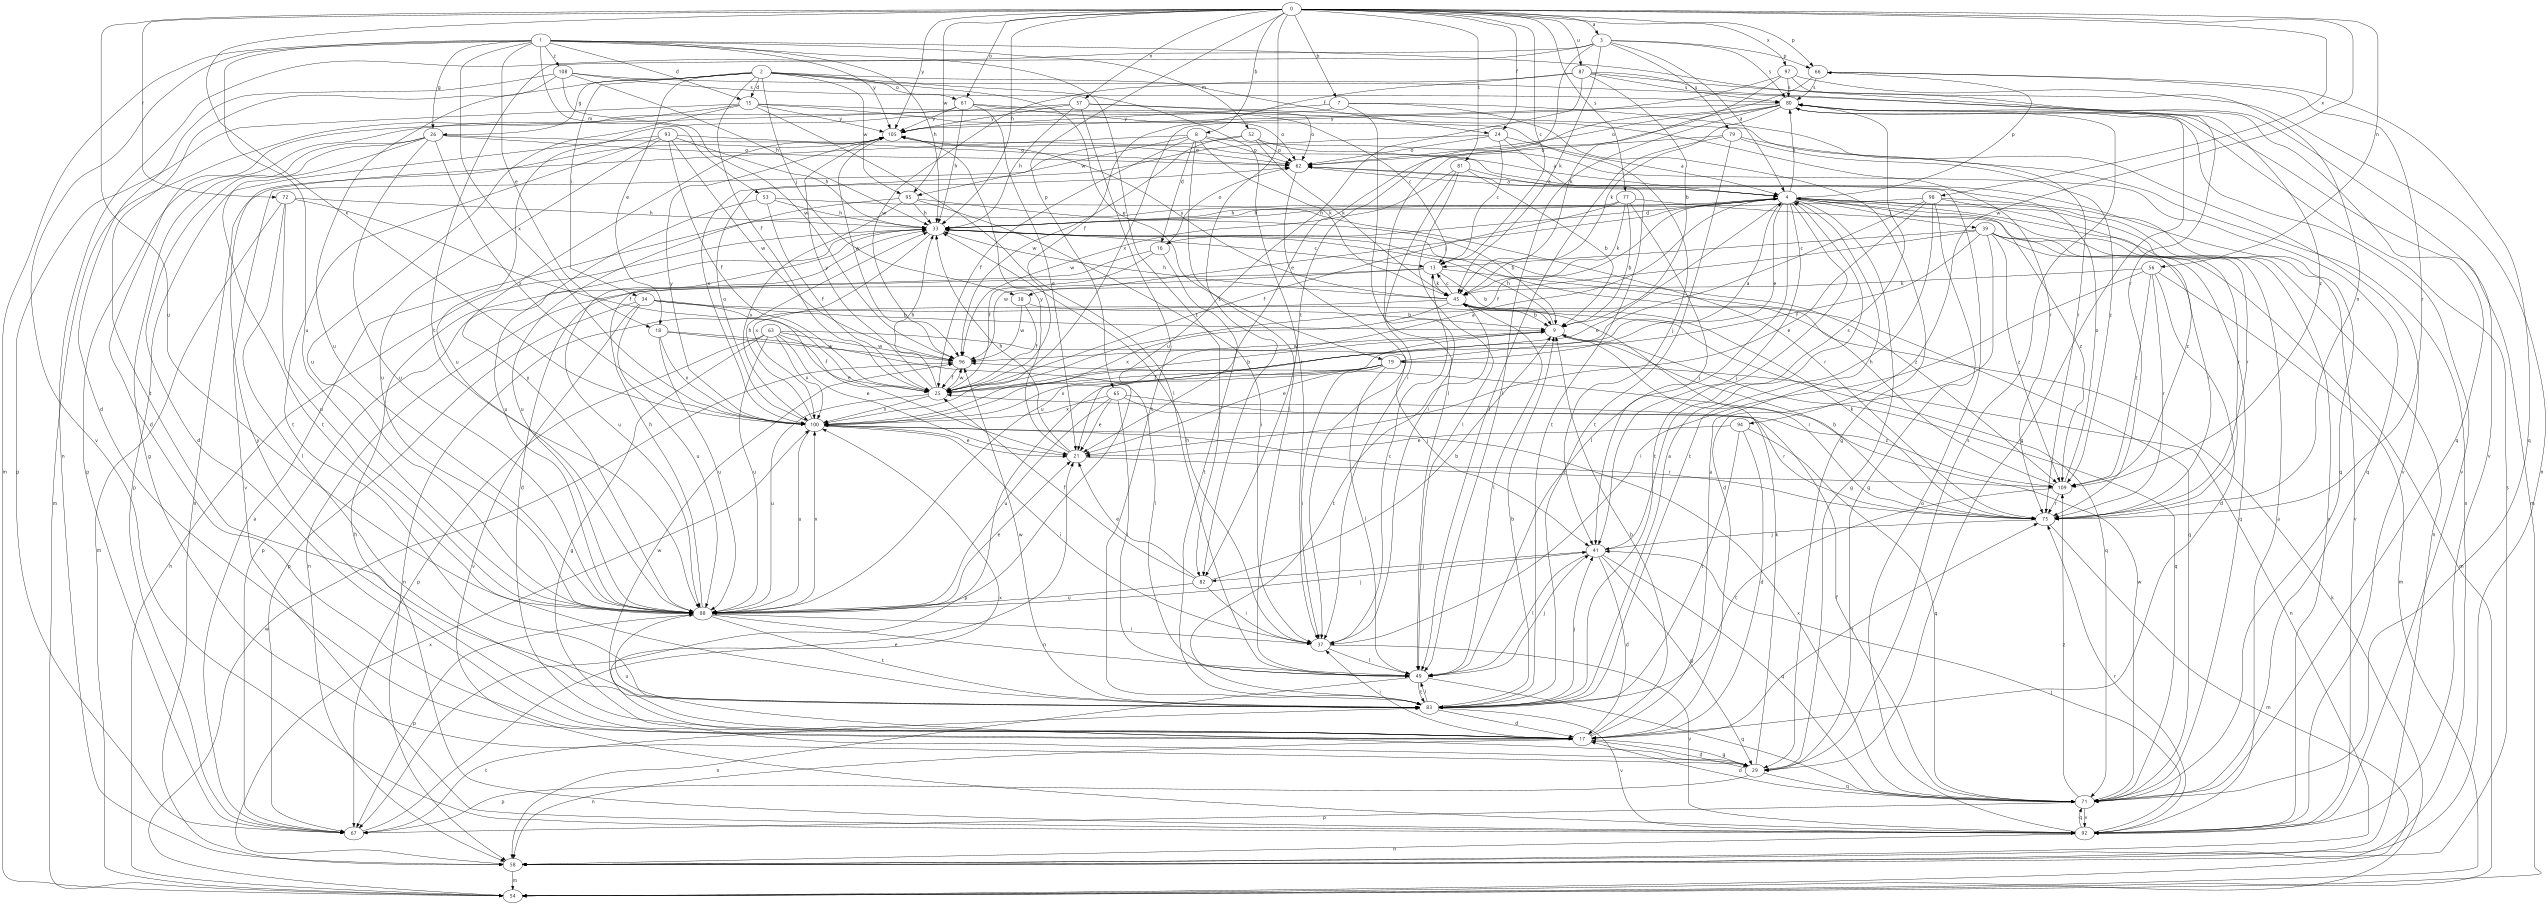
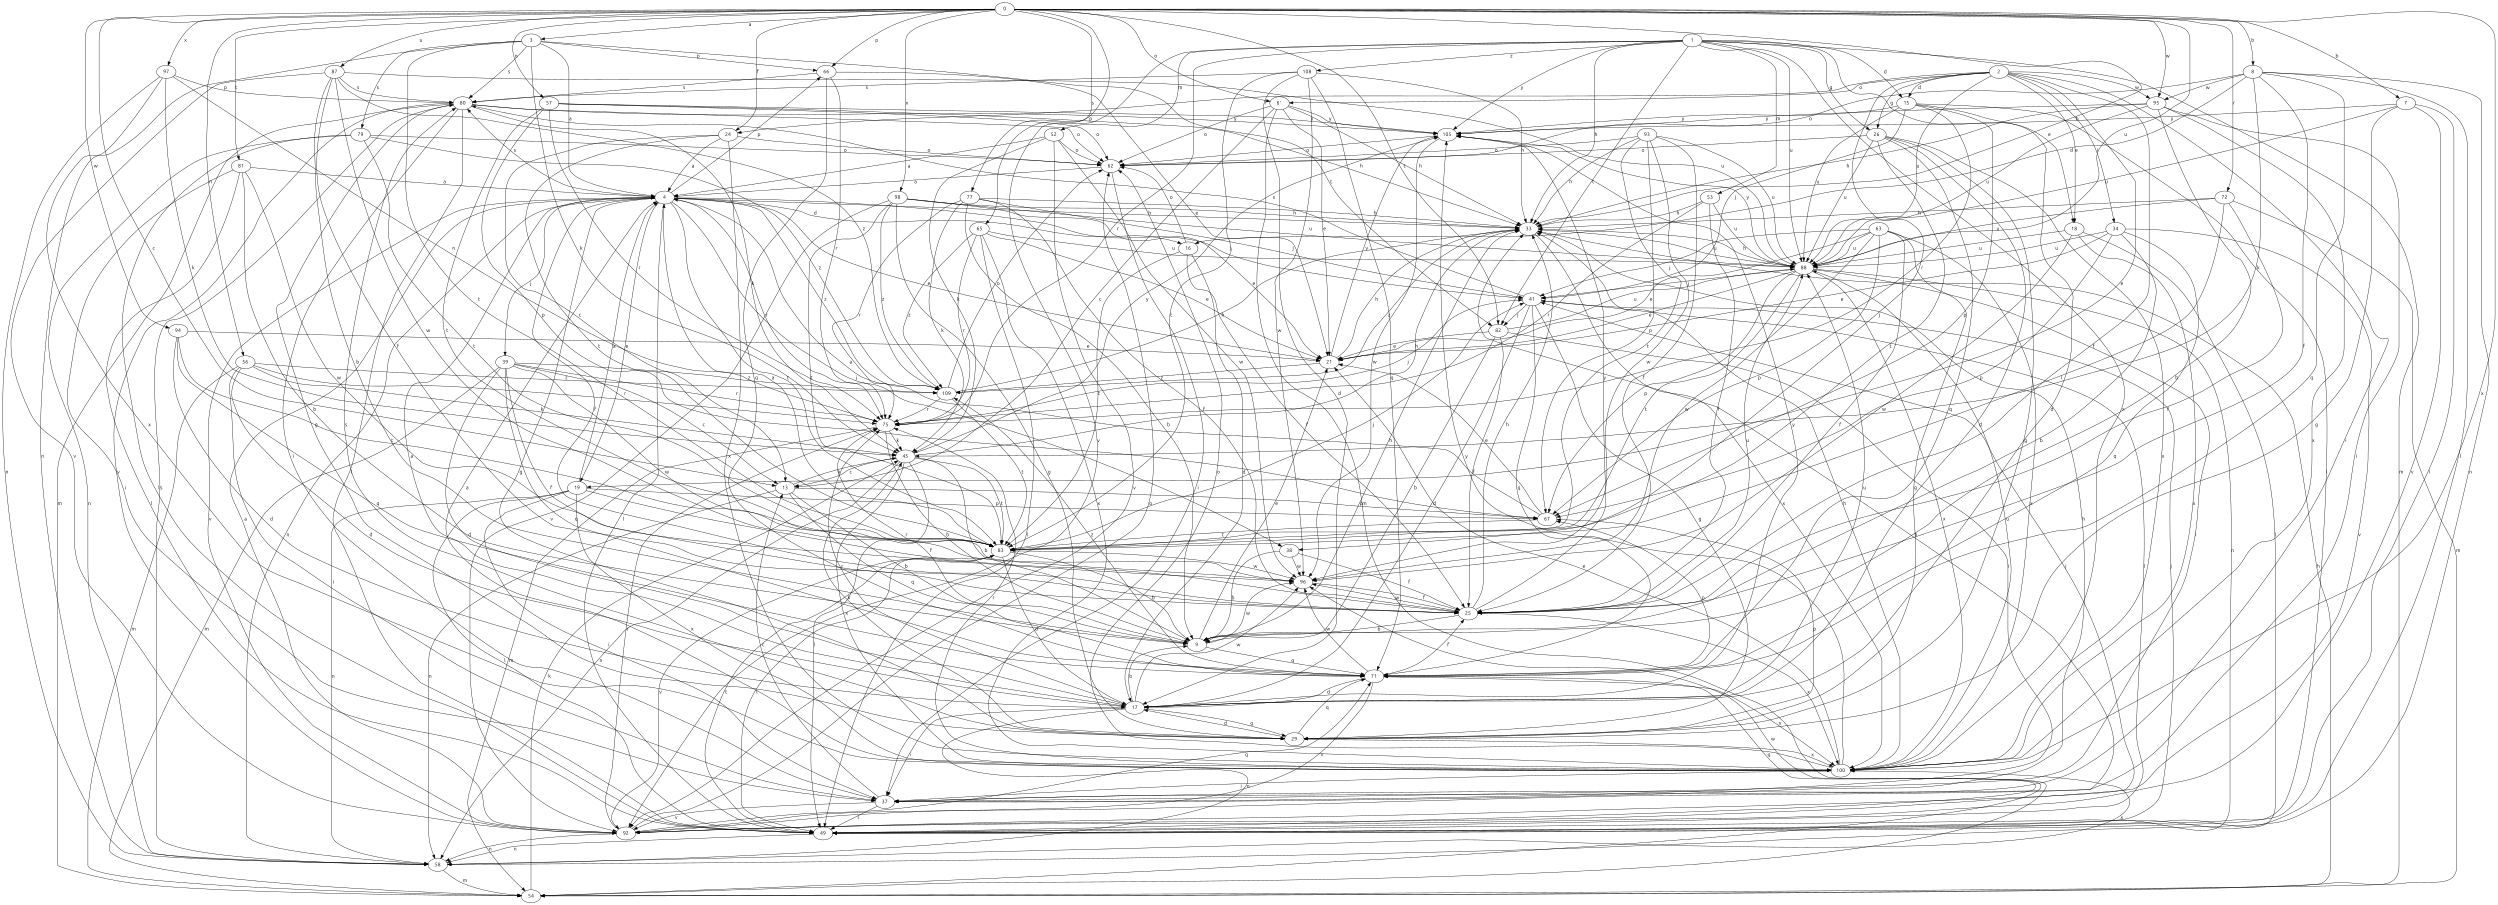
(1053, 13) -> (1735, 118)
(724, 62) -> (581, 369)
(1789, 88) -> (226, 88)
(1183, 243) -> none
